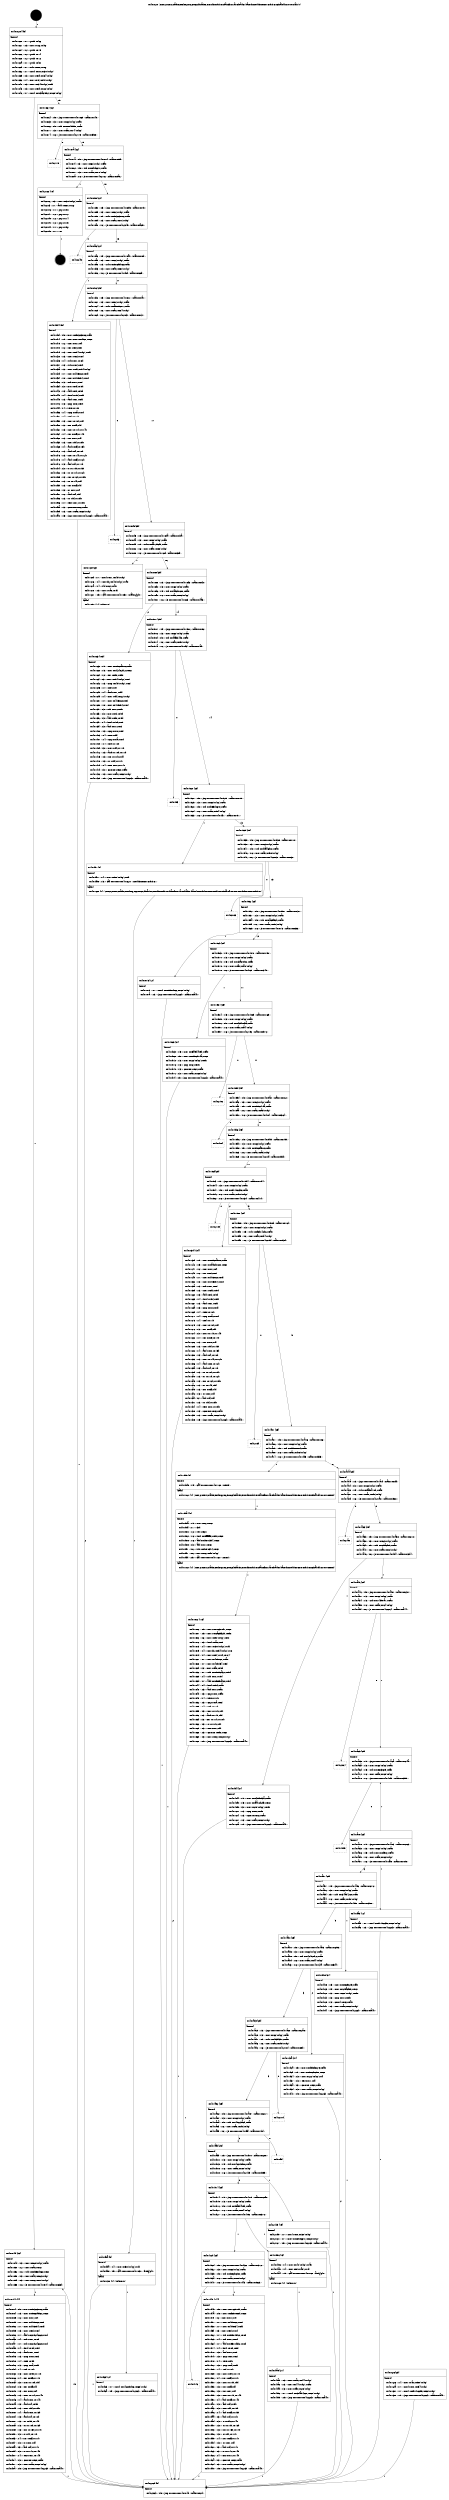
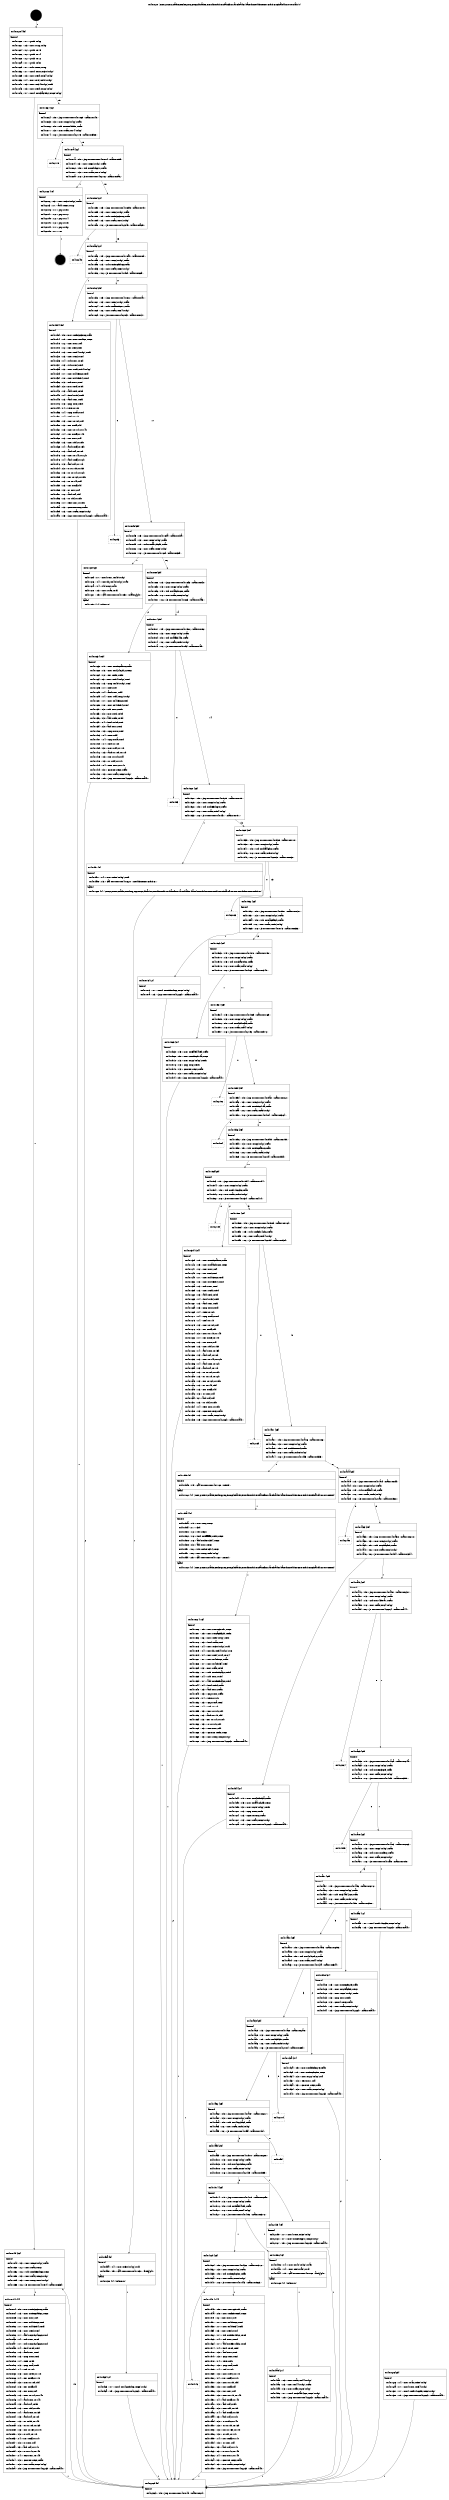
(380, 1807) -> (377, 1806)
(88, 2404) -> (138, 2439)
